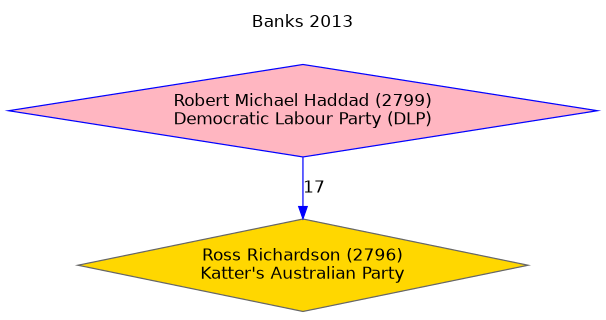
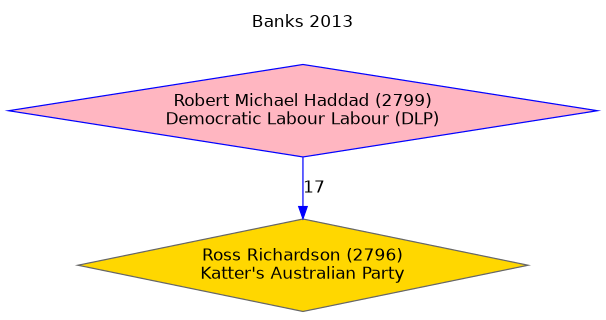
(303, 111) -> (303, 111)
